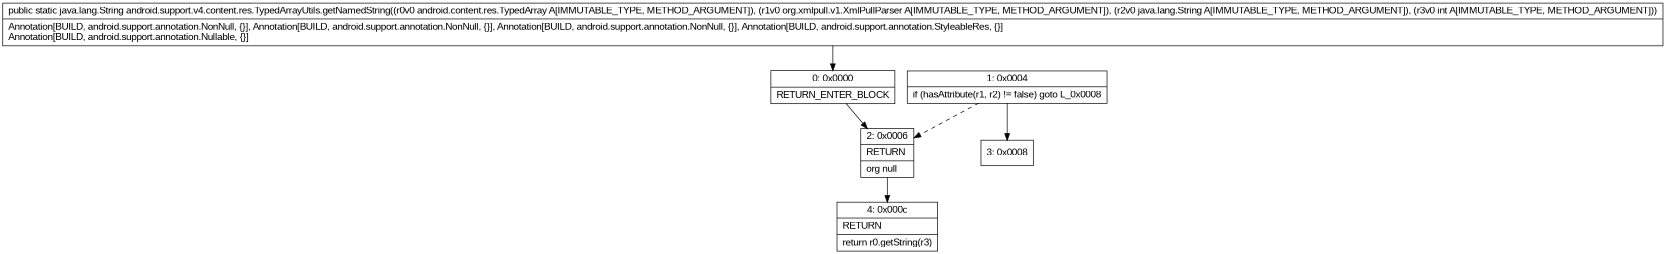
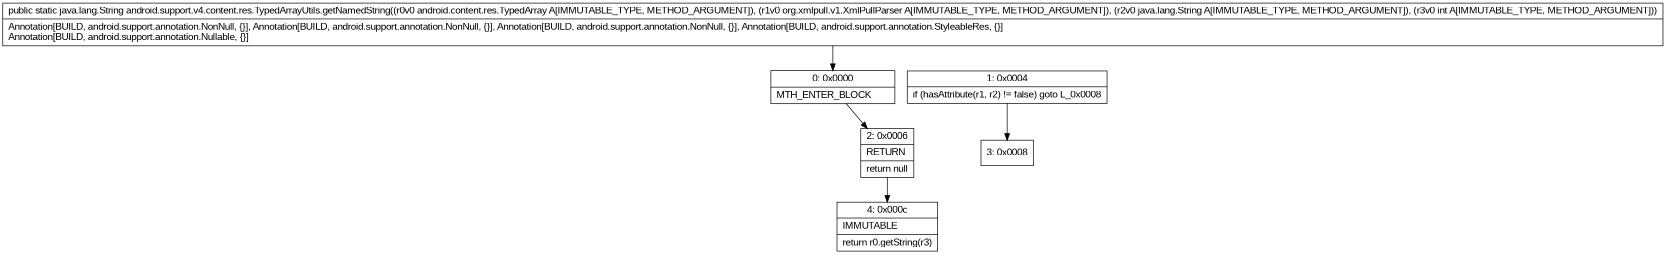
(833, 95) -> (824, 95)
(949, 119) -> none
(882, 169) -> (887, 169)
(862, 226) -> (870, 226)
